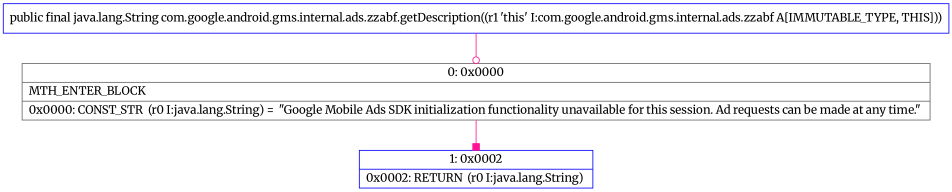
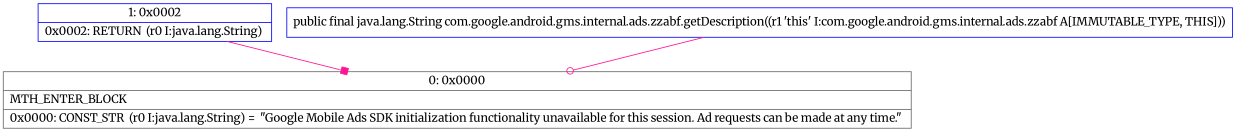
(476, 131) -> (283, 56)
